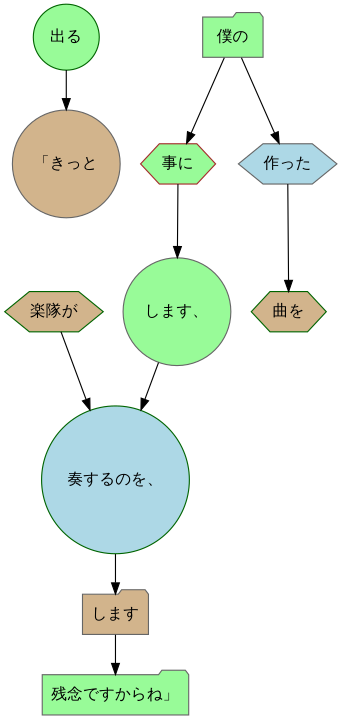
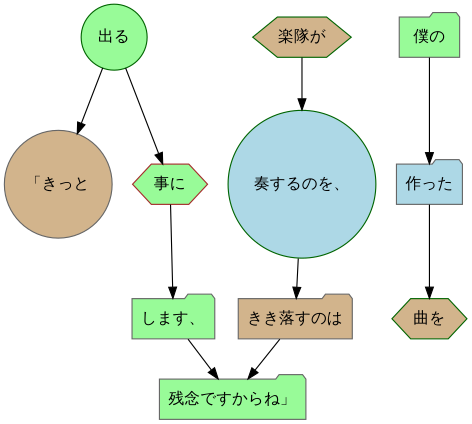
(208, 95) -> (142, 111)
(288, 164) -> (429, 184)
(177, 312) -> (173, 319)
(152, 381) -> (200, 355)
(115, 614) -> (295, 319)
